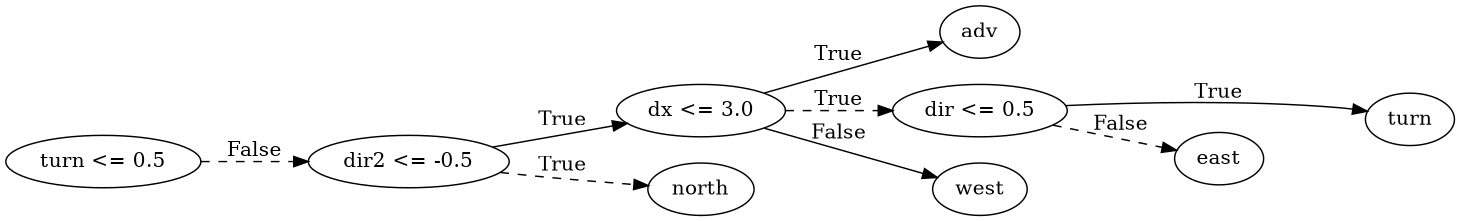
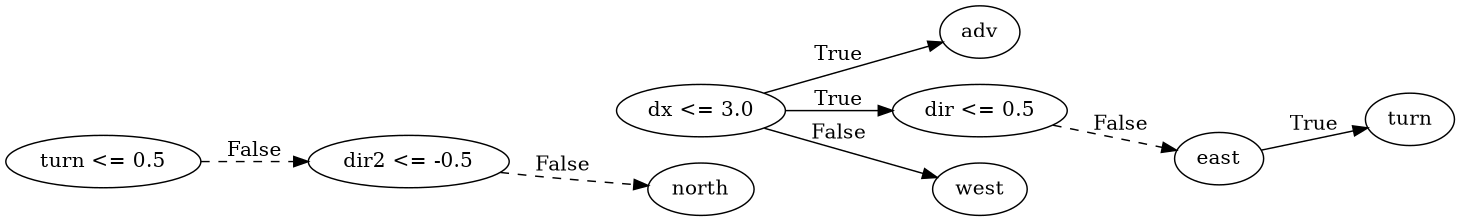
(1209, 103) -> (1307, 140)
(832, 111) -> (832, 111)
(553, 136) -> none
(563, 165) -> (563, 165)
